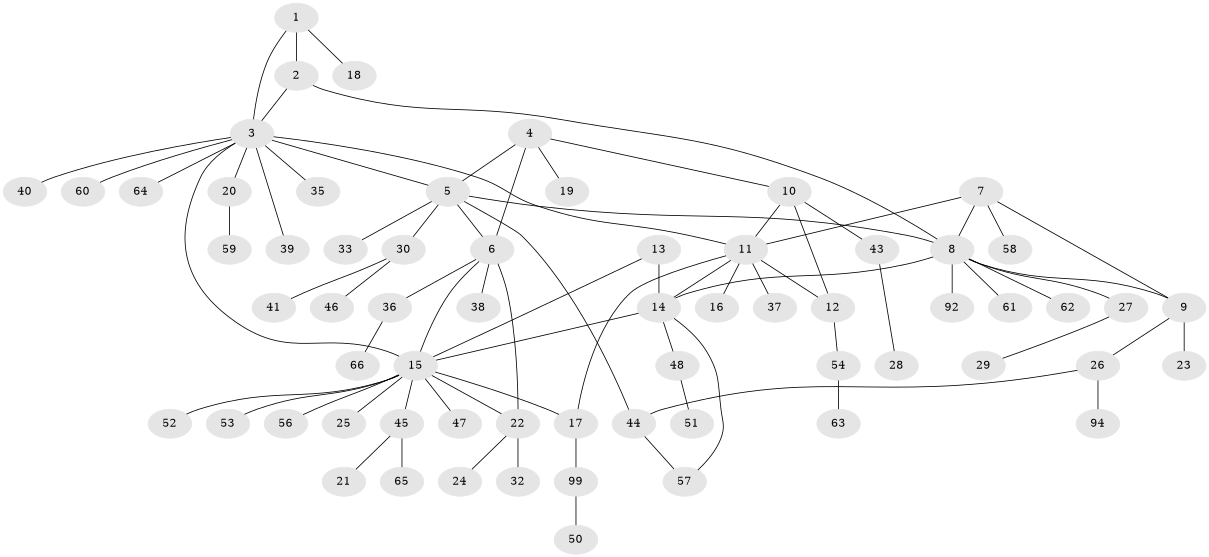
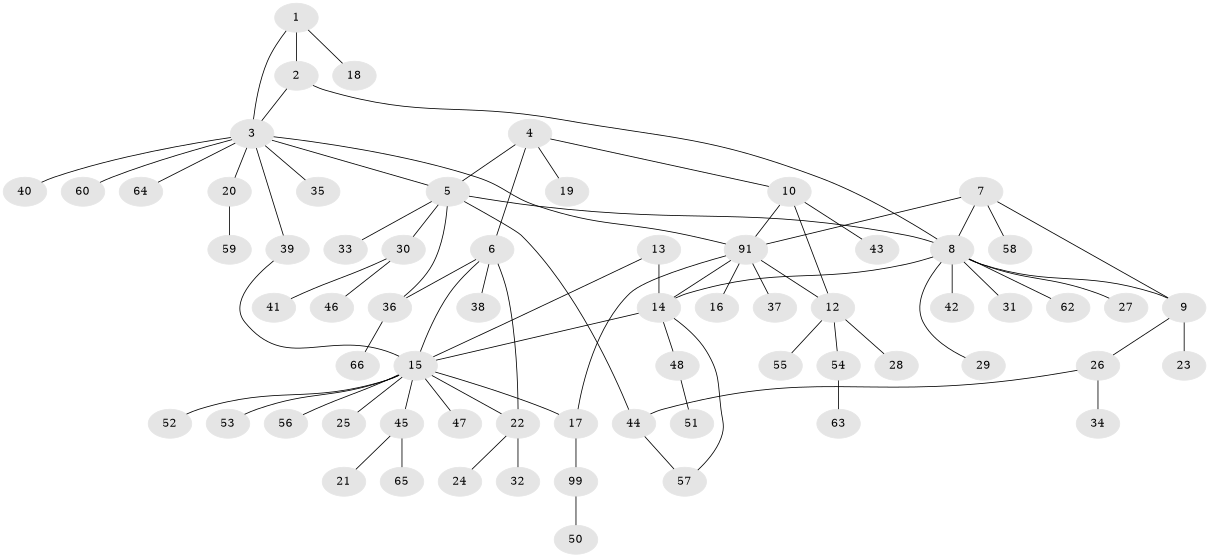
(470, 221) -> (436, 257)
(746, 250) -> (746, 250)
(218, 308) -> (282, 346)
(887, 308) -> (865, 337)
(952, 308) -> (952, 308)
(1010, 308) -> (1010, 308)
(1056, 339) -> (921, 317)
none -> (781, 366)
(1098, 424) -> (1098, 424)
